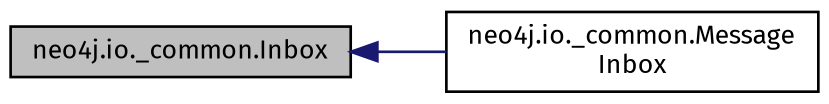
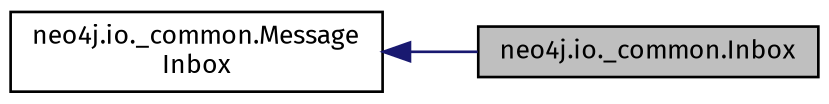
(412, 52) -> (444, 52)
